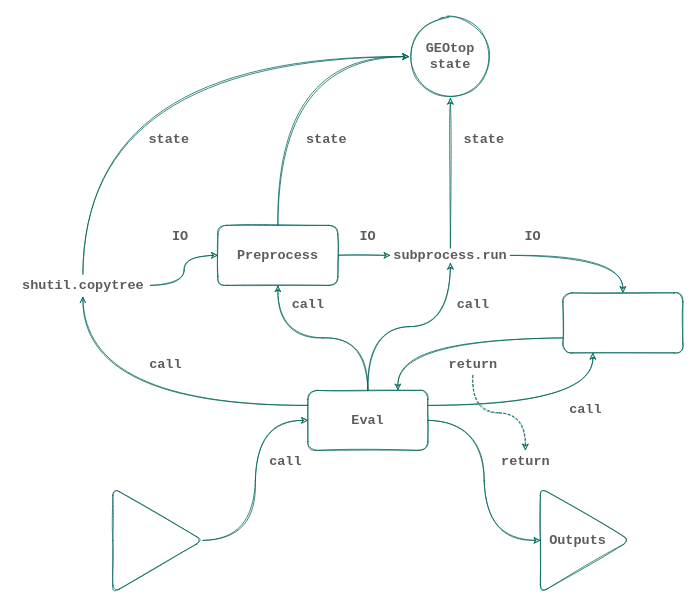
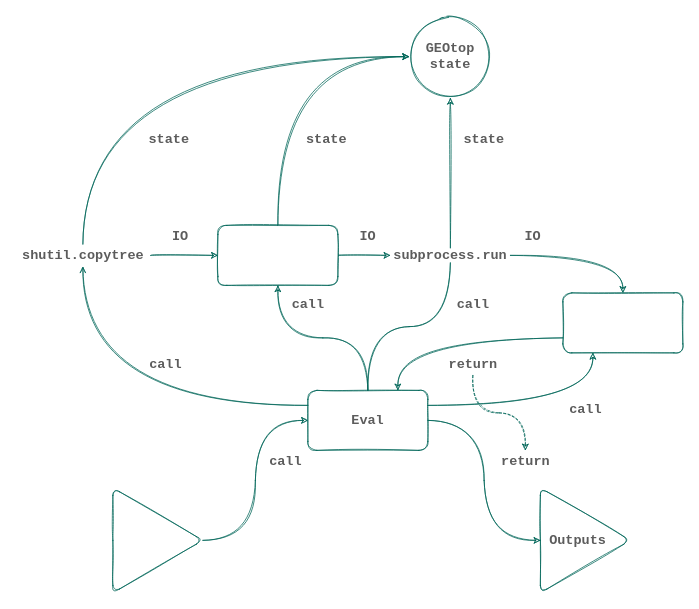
(278, 255) -> none
(450, 269) -> (450, 267)
(83, 285) -> (83, 255)
